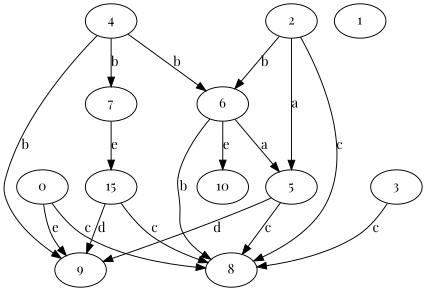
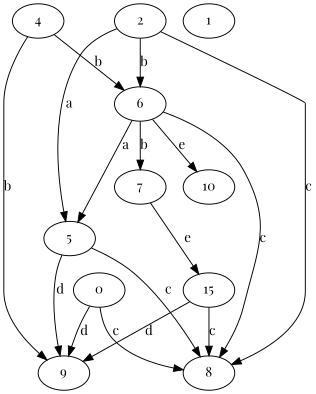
(111, 58) -> (140, 141)
(184, 187) -> (263, 239)
(396, 187) -> none
(55, 229) -> (84, 332)
